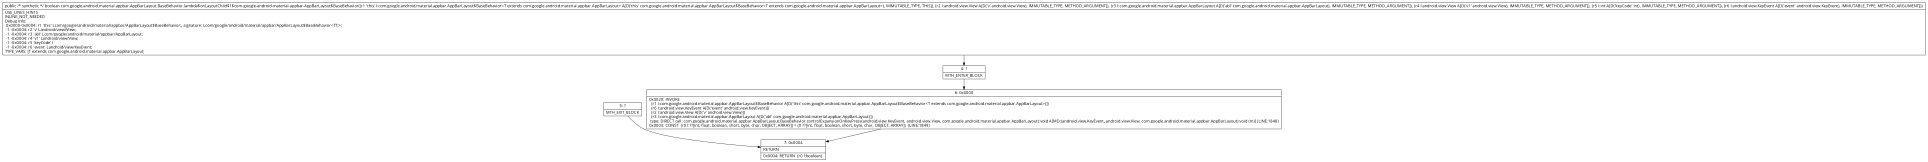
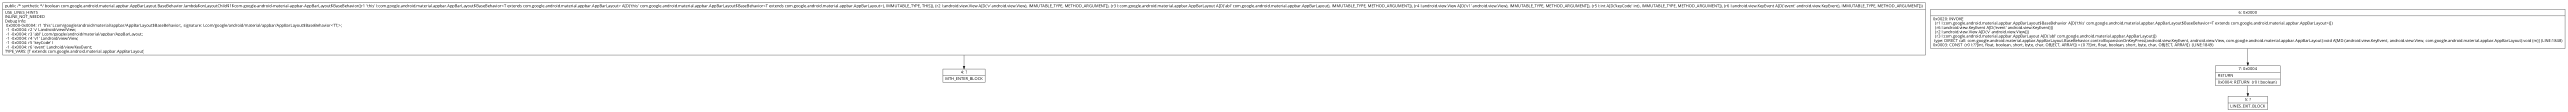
(964, 83) -> none
(623, 113) -> (2248, 106)
(690, 140) -> (2248, 90)
